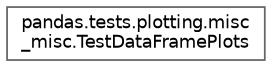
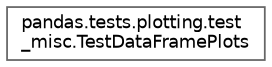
(136, 34) -> (136, 34)
